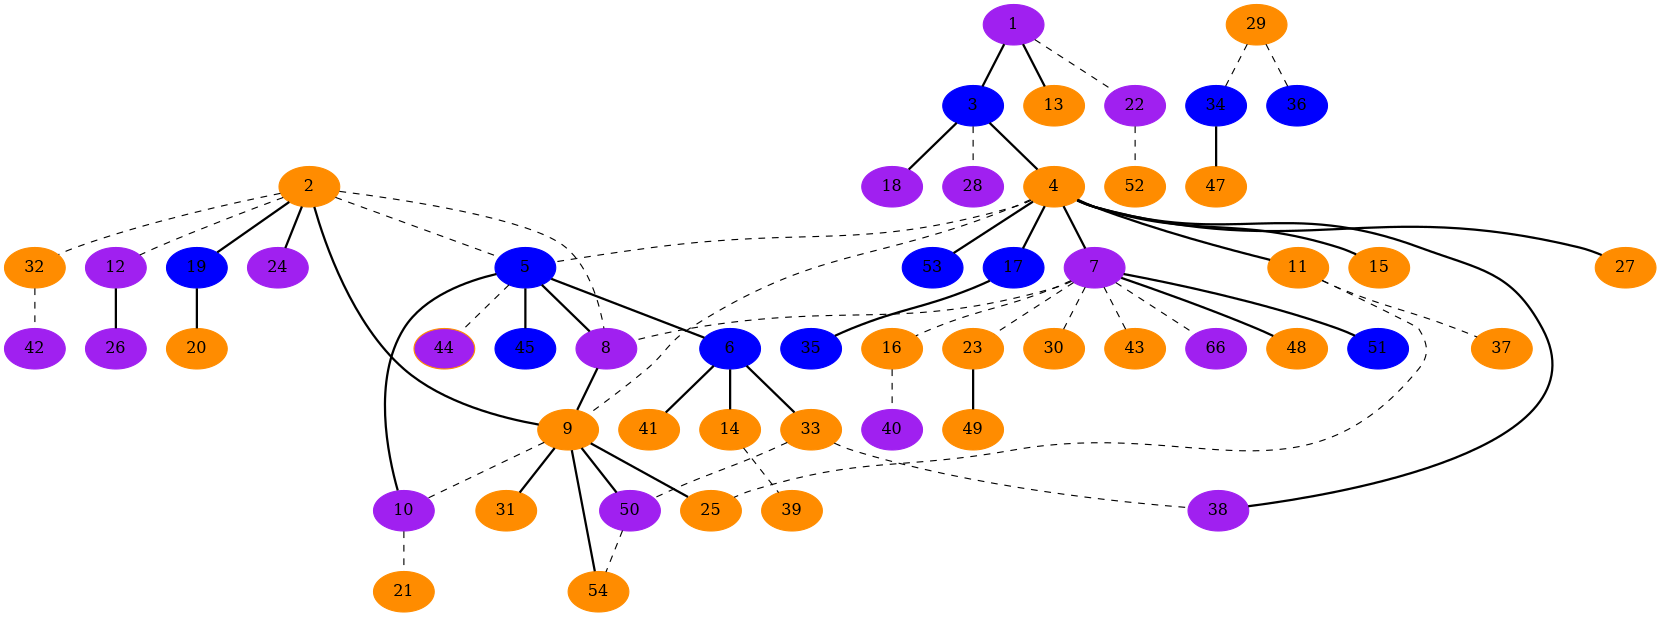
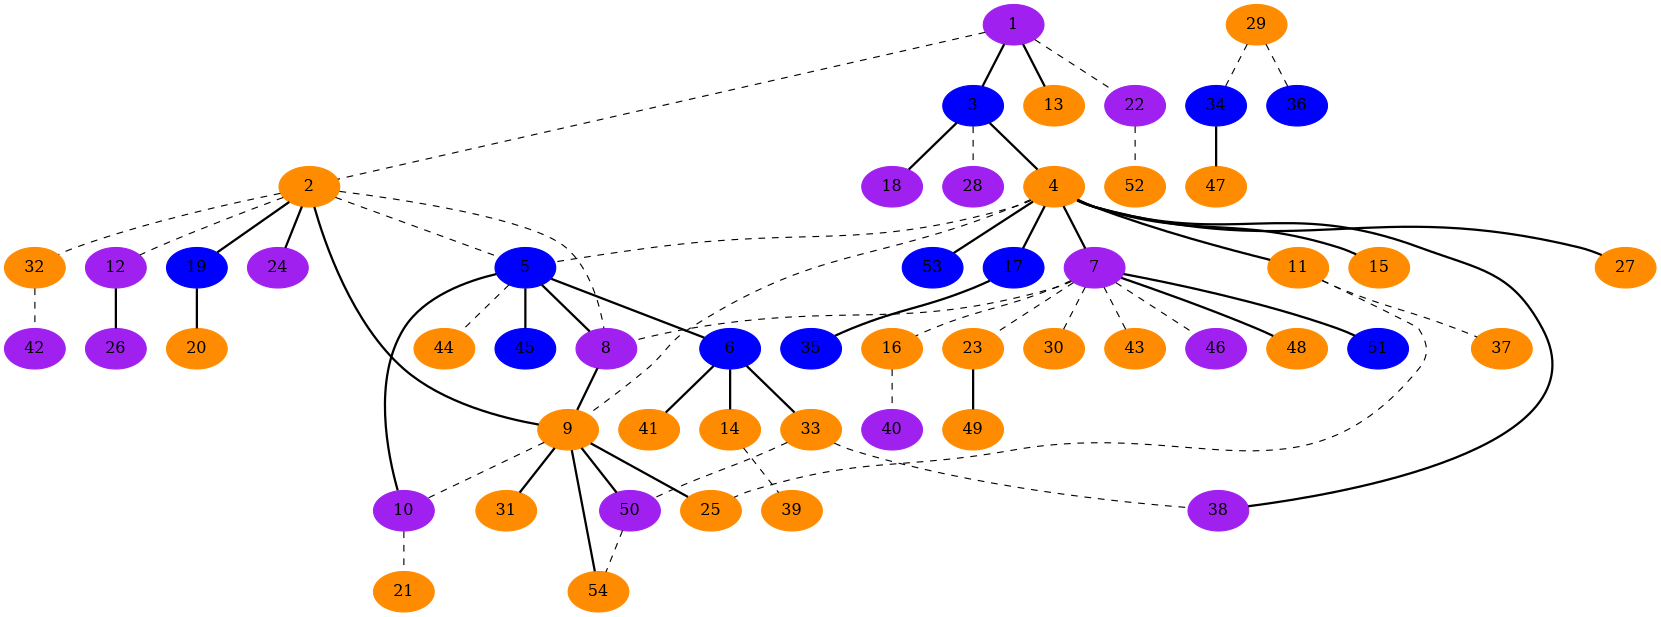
none -> (661, 106)
(444, 349) -> (444, 349)
(1216, 349) -> (1216, 349)
